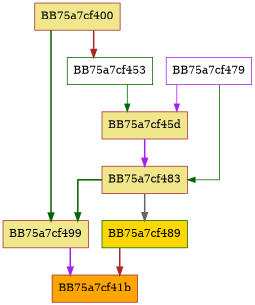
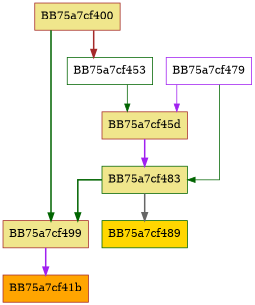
(145, 180) -> (145, 180)
(120, 258) -> none
